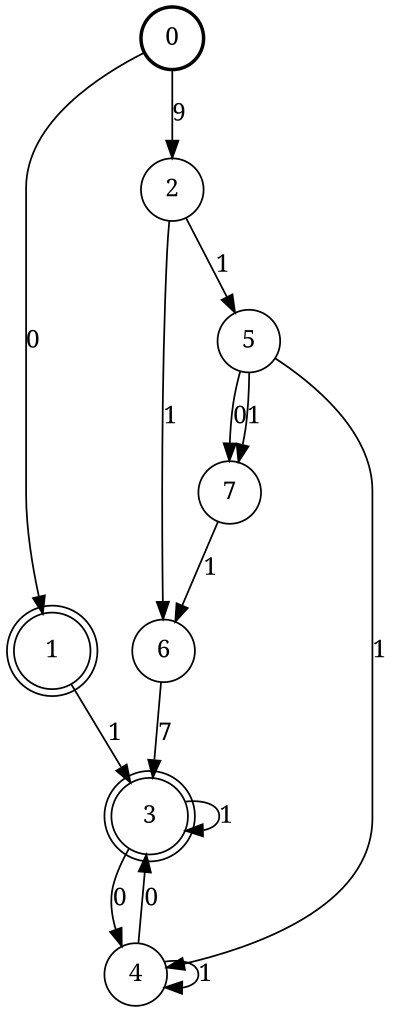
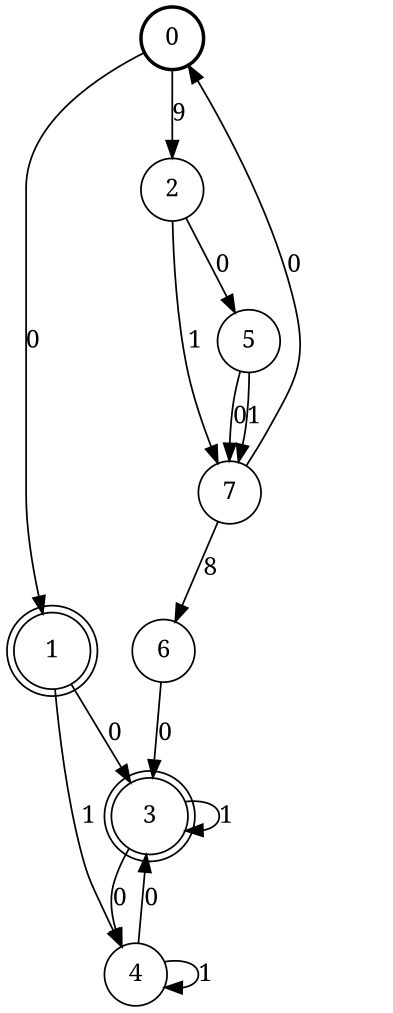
(223, 265) -> (223, 265)
none -> (285, 271)
(163, 411) -> (182, 336)
(211, 568) -> (211, 568)
(372, 697) -> (72, 813)
(115, 734) -> (115, 734)
(165, 734) -> (165, 734)
